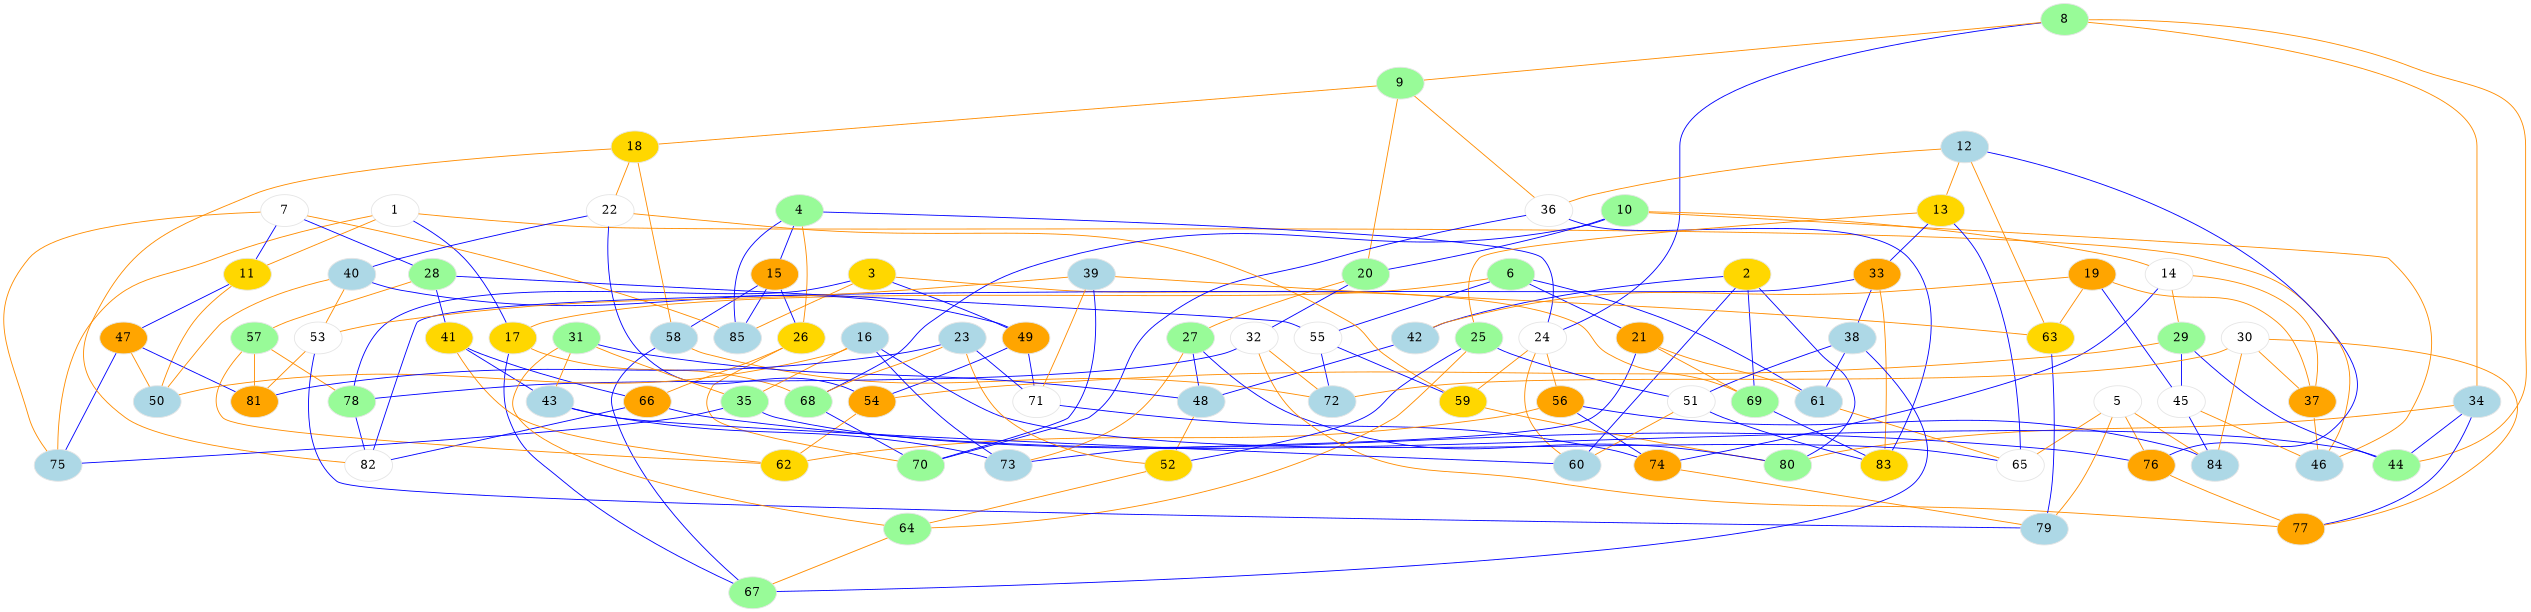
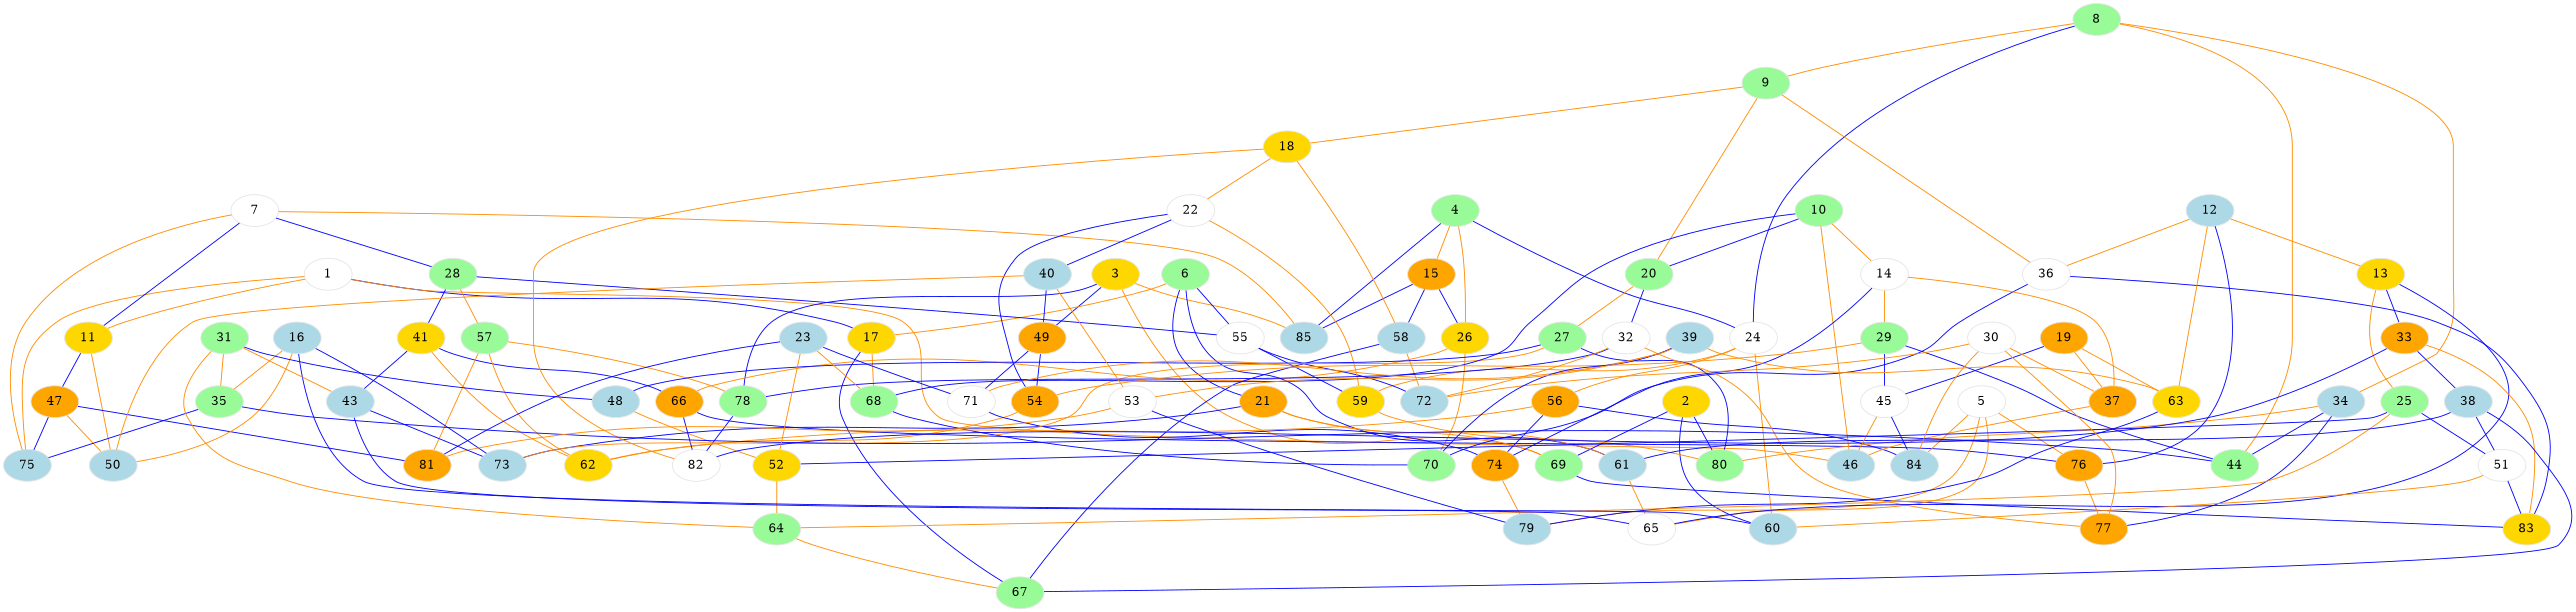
(787, 242) -> (1443, 242)
(1415, 338) -> none
